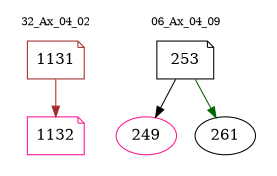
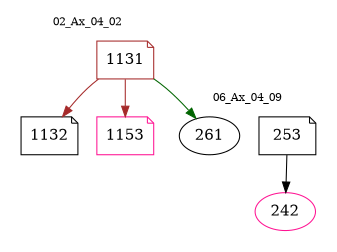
(56, 23) -> (87, 23)
(203, 94) -> (177, 98)
(56, 136) -> (49, 136)
none -> (125, 136)
(146, 136) -> (285, 212)
